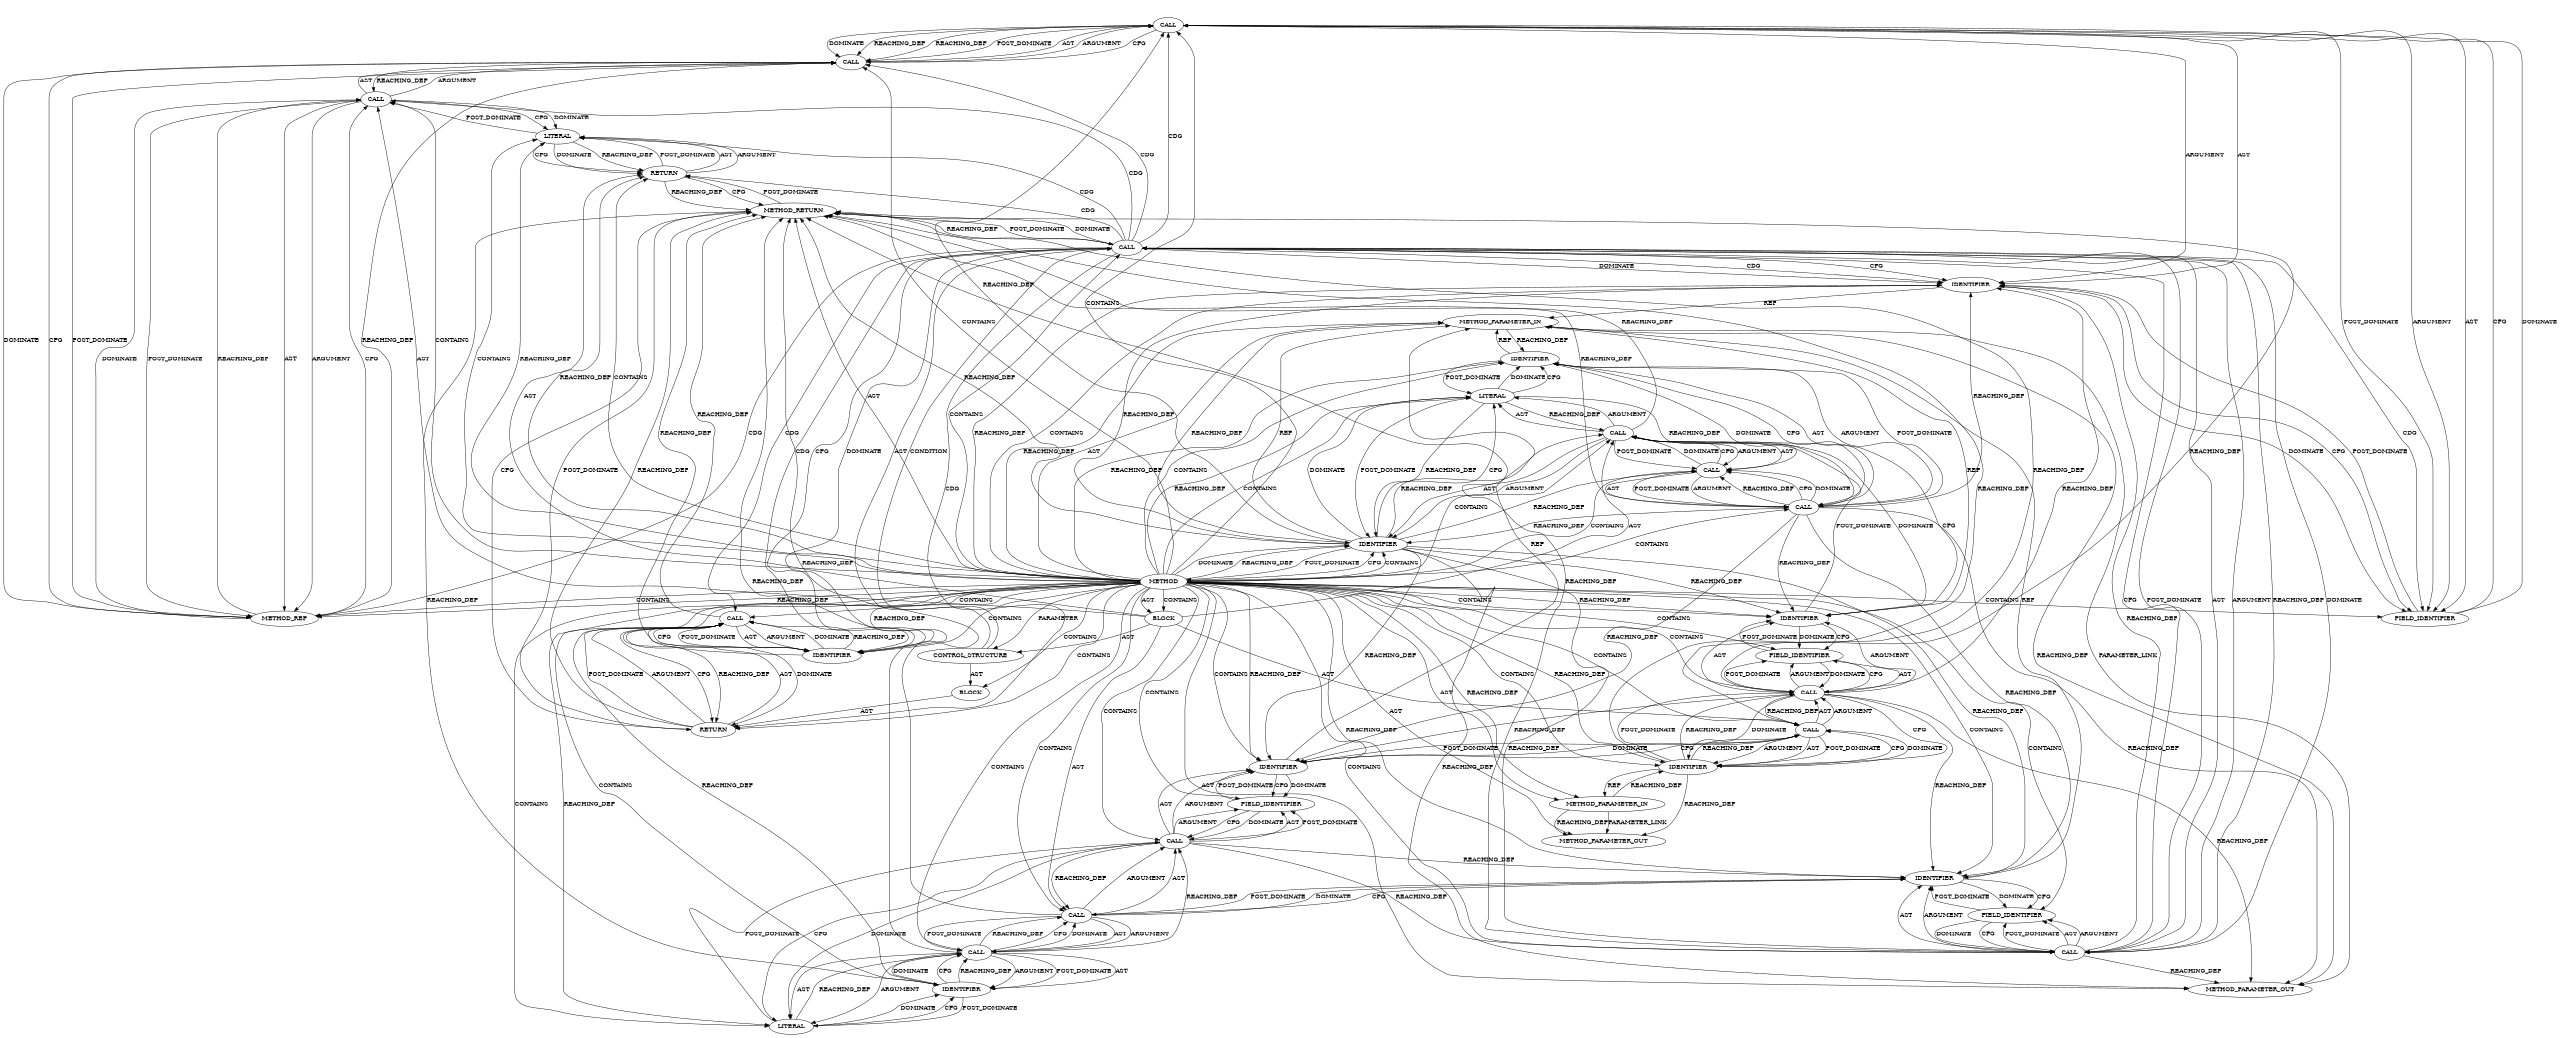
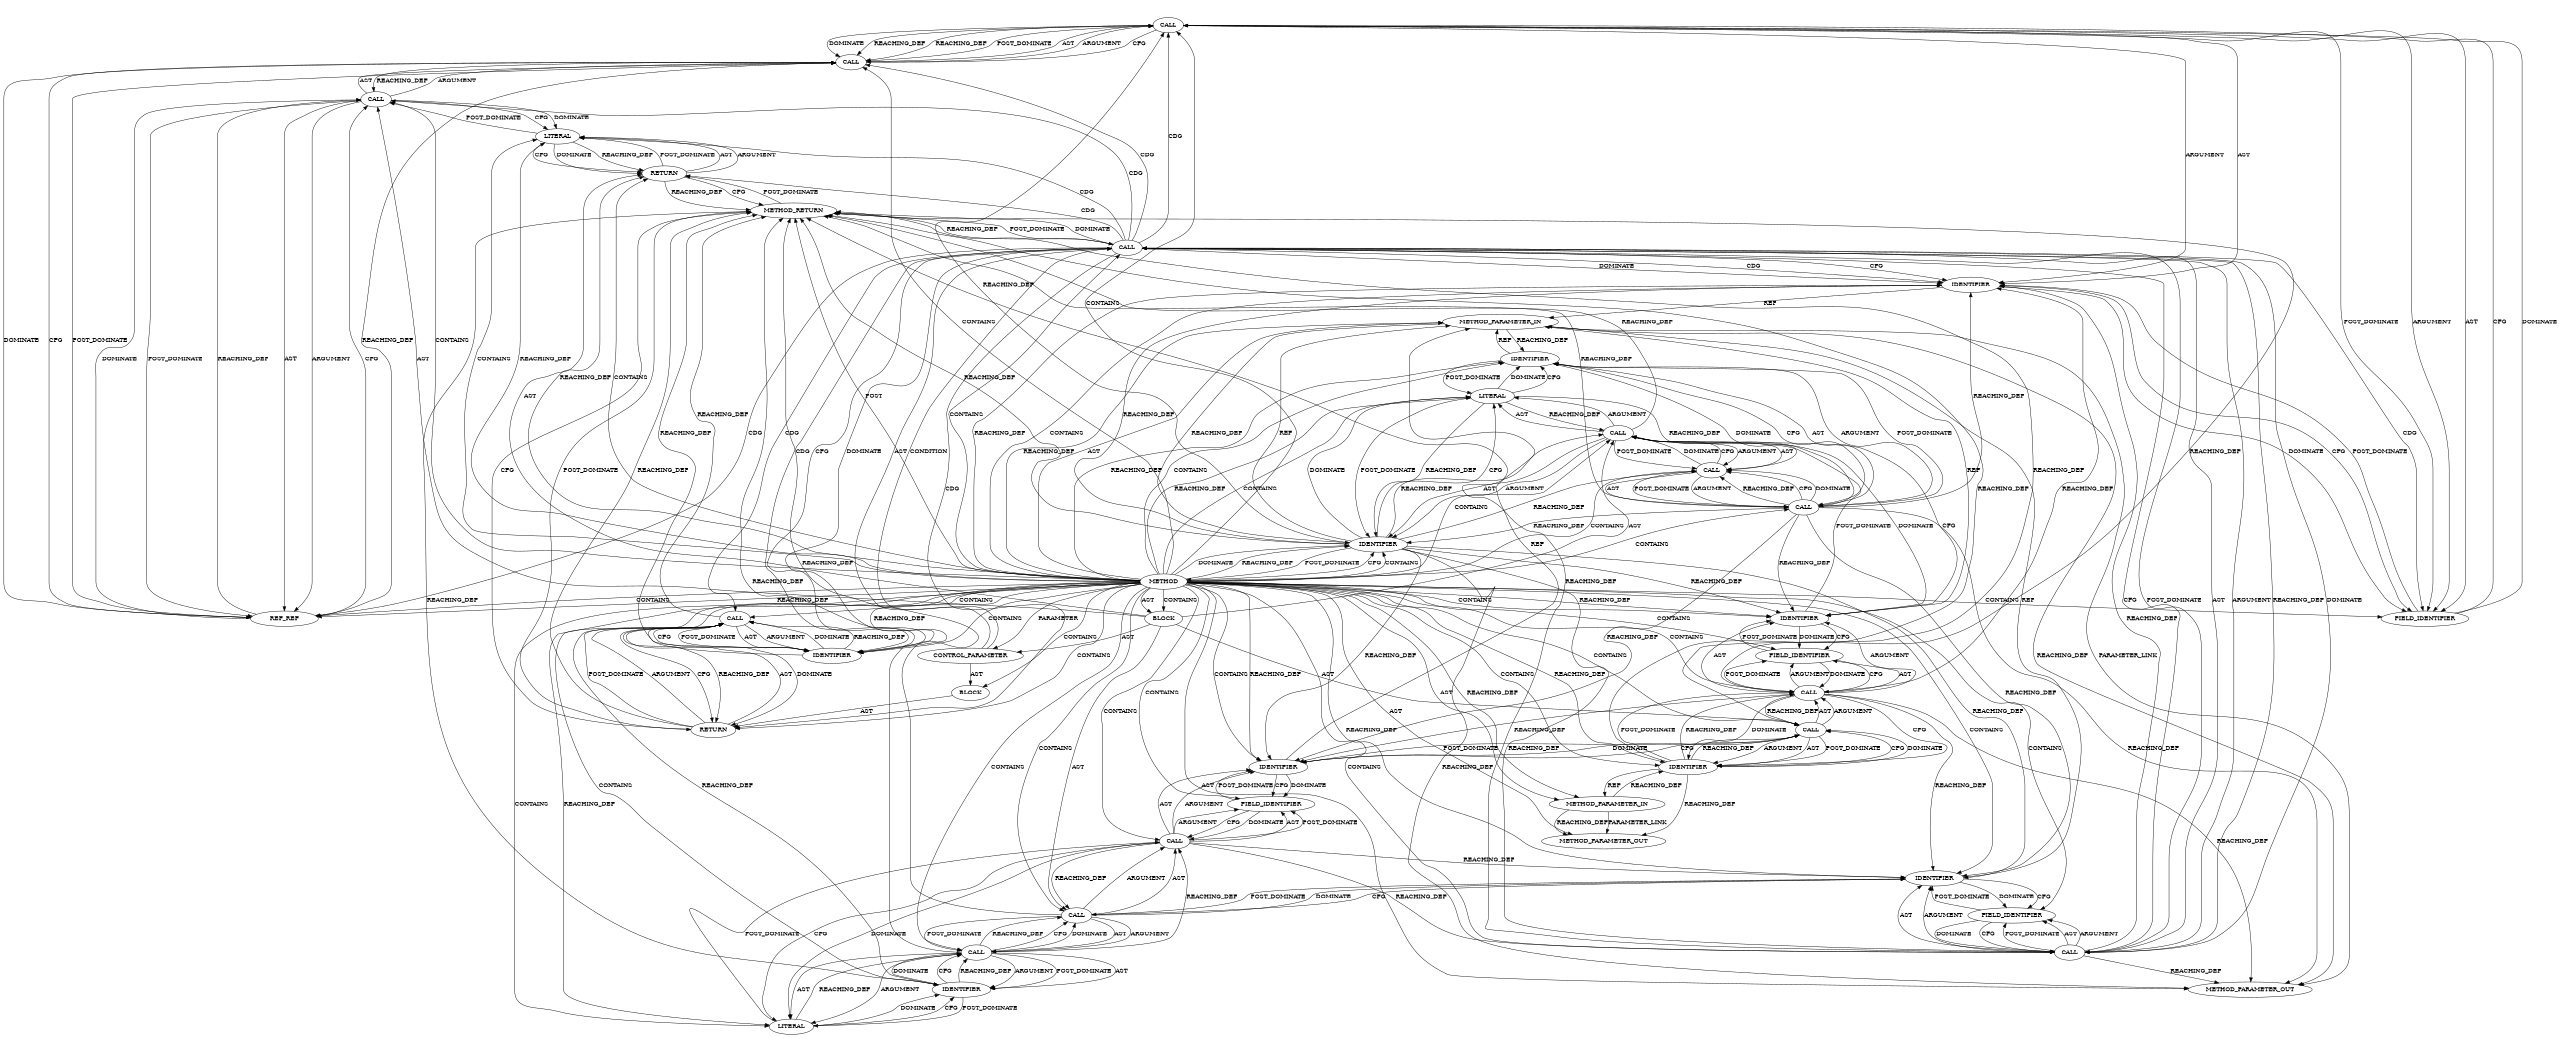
(874, 396) -> (874, 396)
(284, 619) -> (284, 619)
(970, 656) -> (970, 656)
